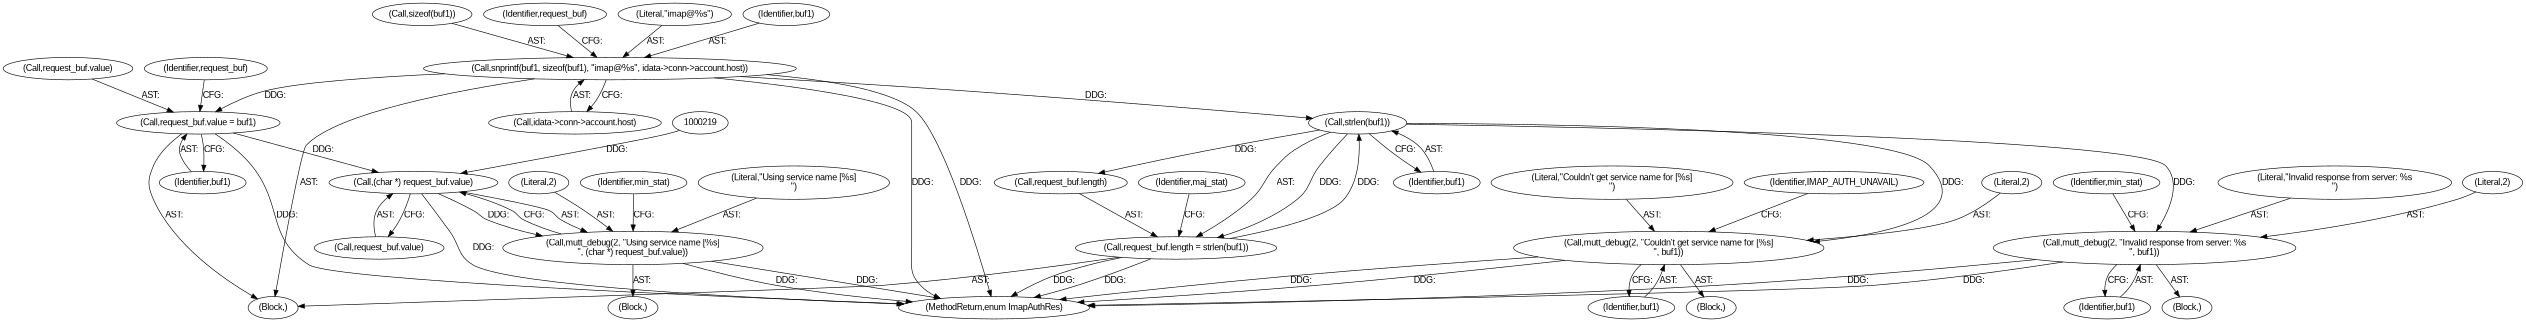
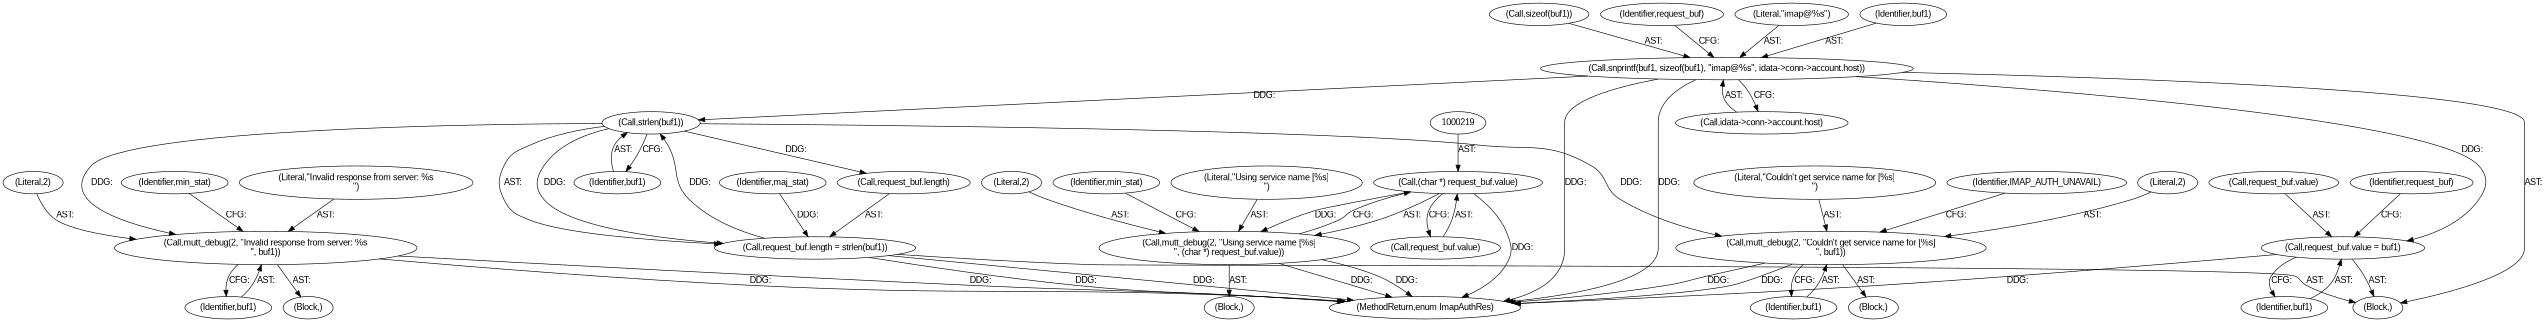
(618, 150) -> (1468, 150)
(299, 151) -> none
(1196, 215) -> (809, 215)
